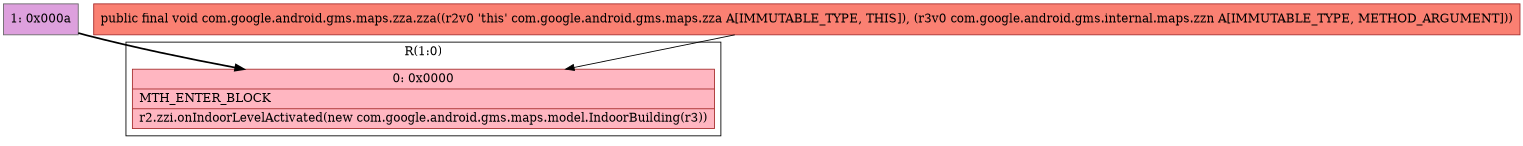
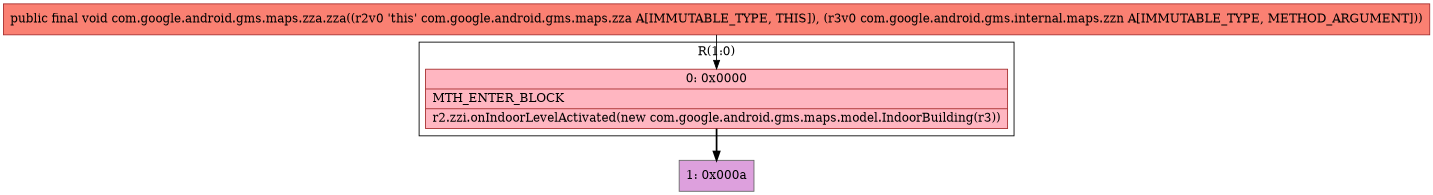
(156, 52) -> (717, 141)
